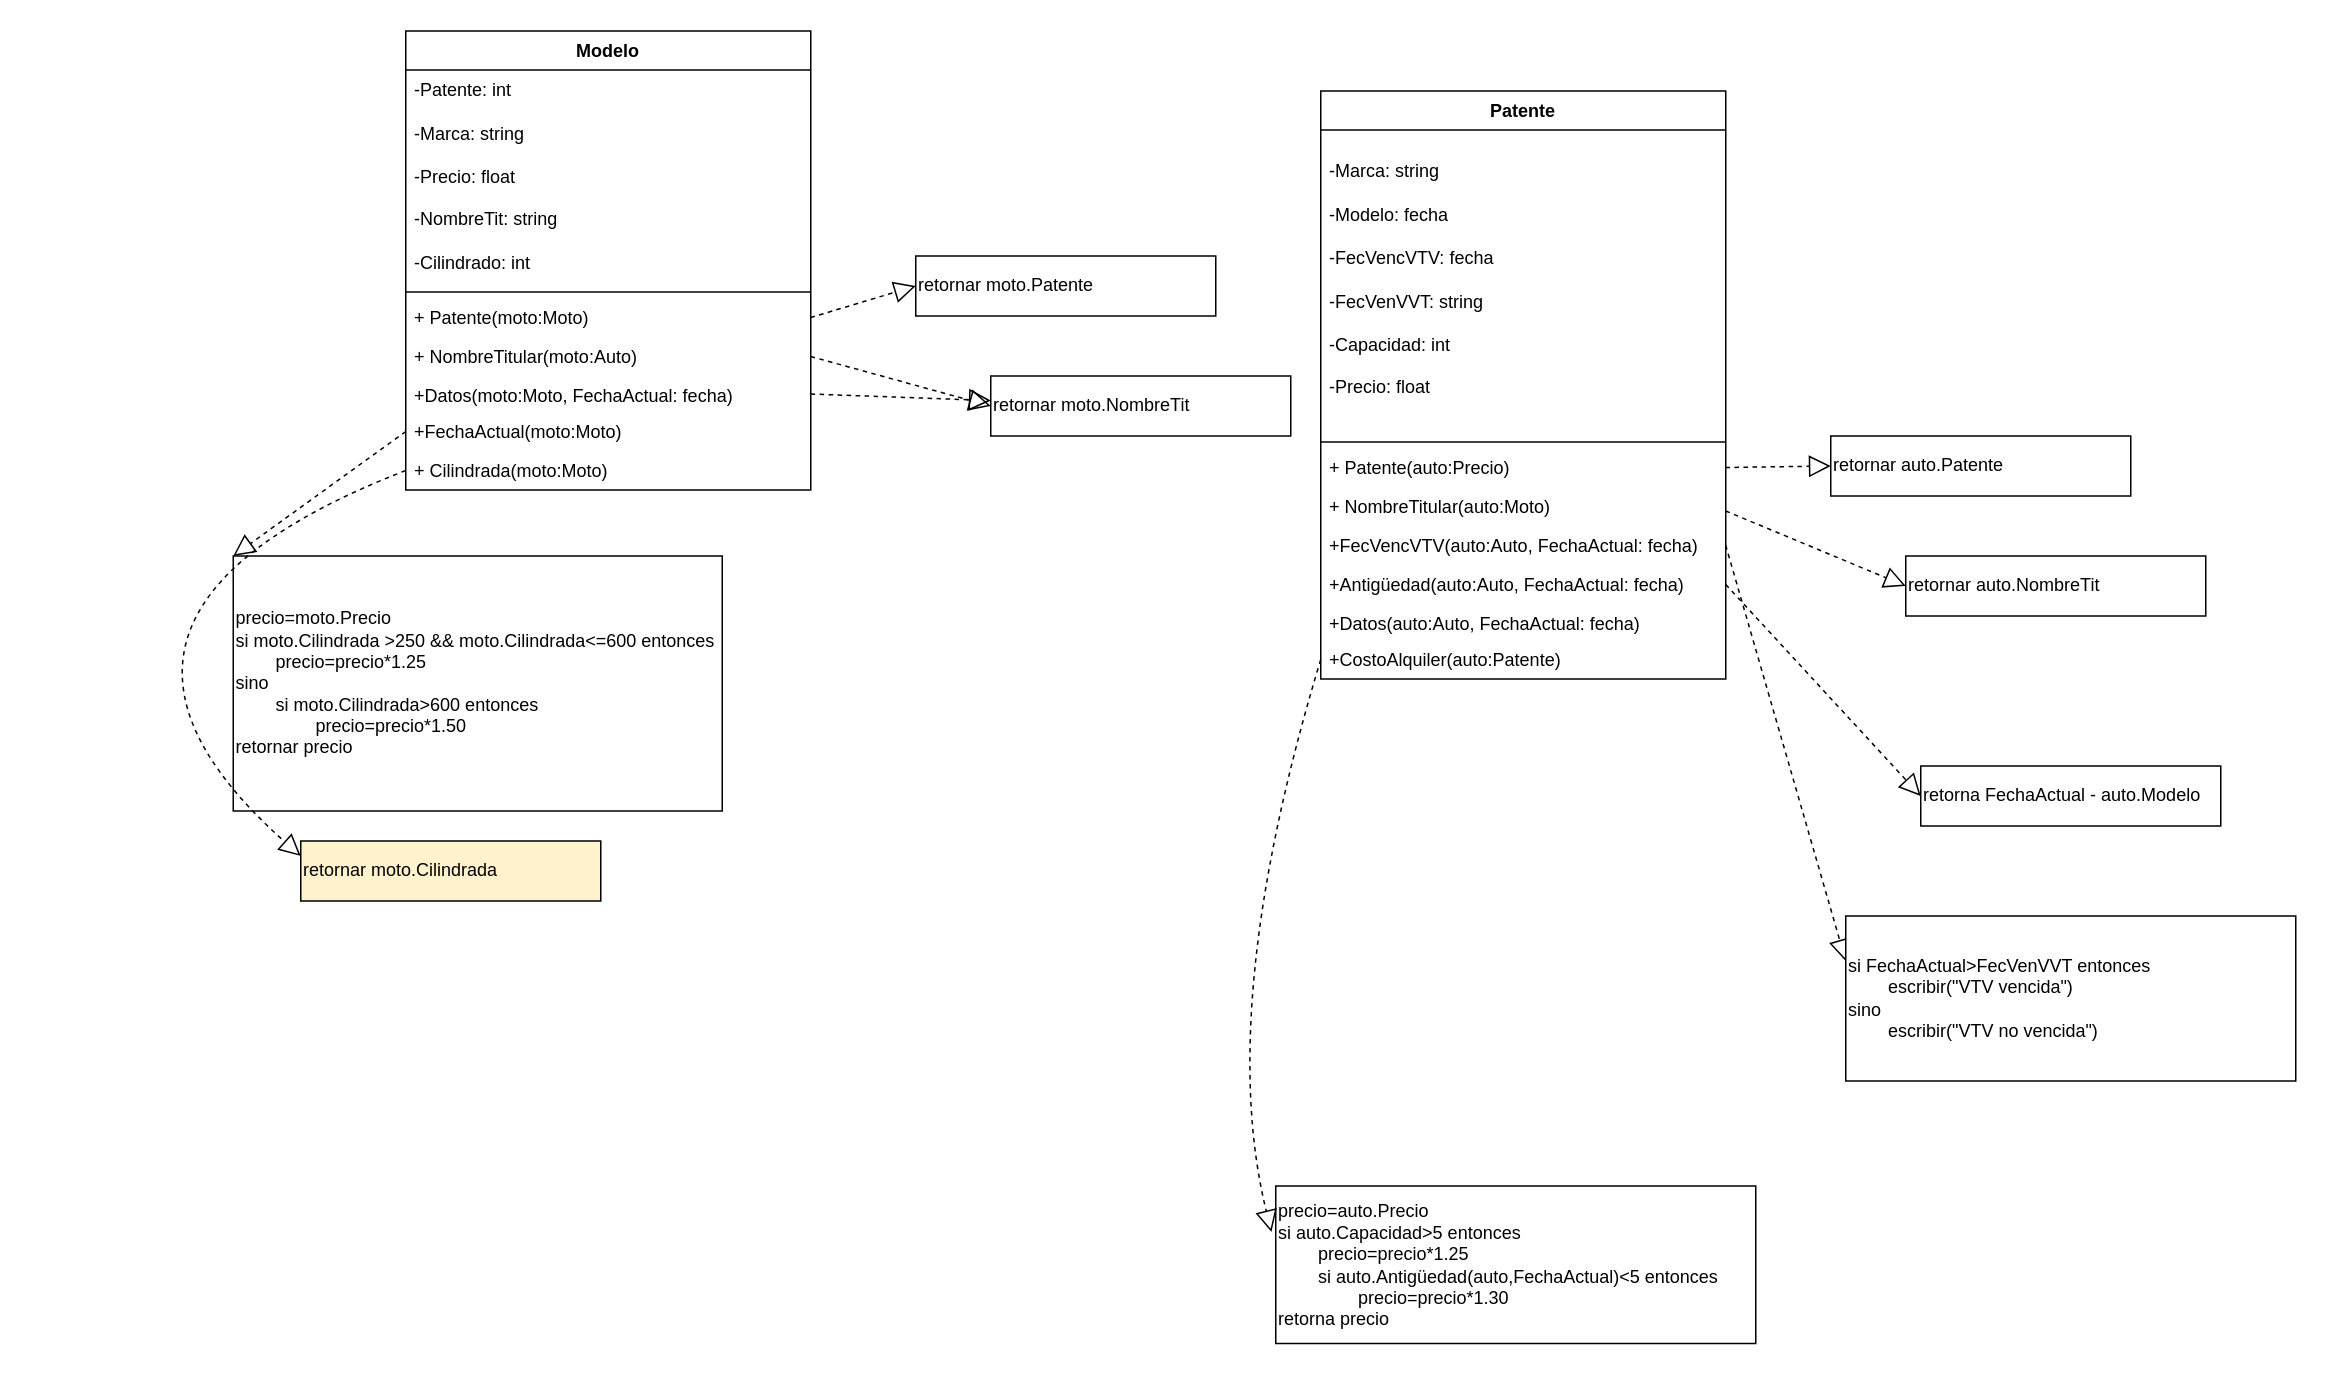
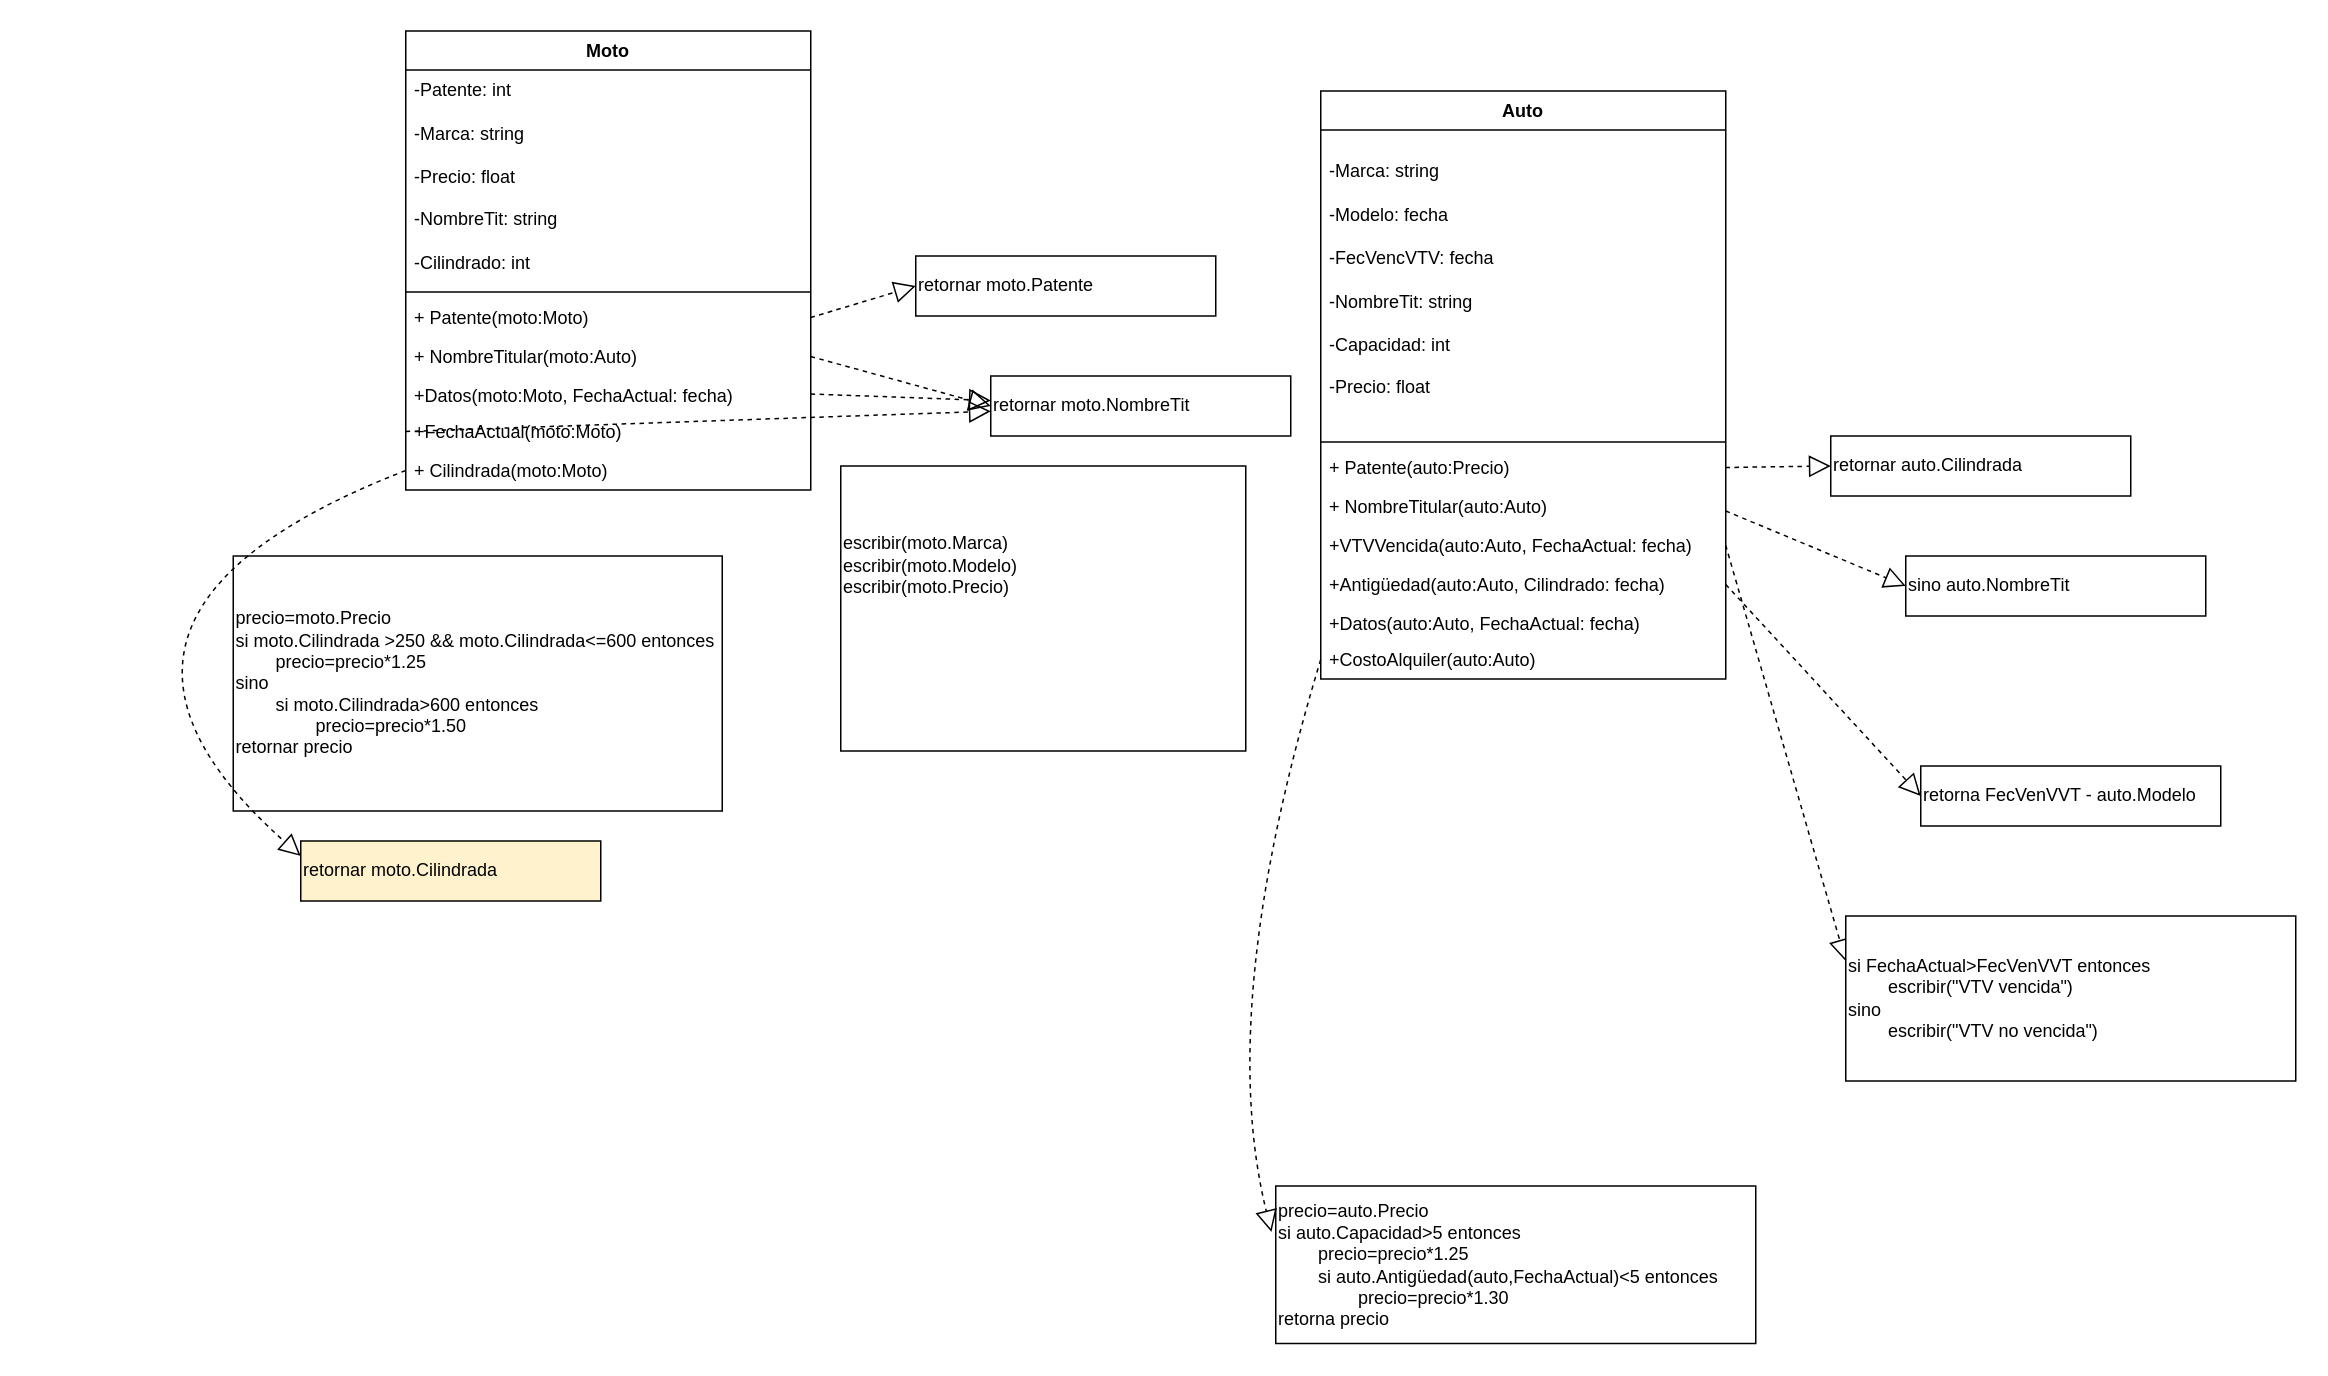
(608, 52) -> (608, 52)
(1523, 112) -> (1523, 112)
(1416, 205) -> (1416, 205)
(1935, 466) -> (1943, 466)
(326, 489) -> (735, 420)
(1451, 508) -> (1451, 508)
(1525, 558) -> (1525, 558)
(2018, 586) -> (1995, 586)
(1525, 597) -> (1515, 586)
none -> (1043, 608)
(1462, 661) -> (1446, 661)
(2072, 796) -> (2068, 796)
